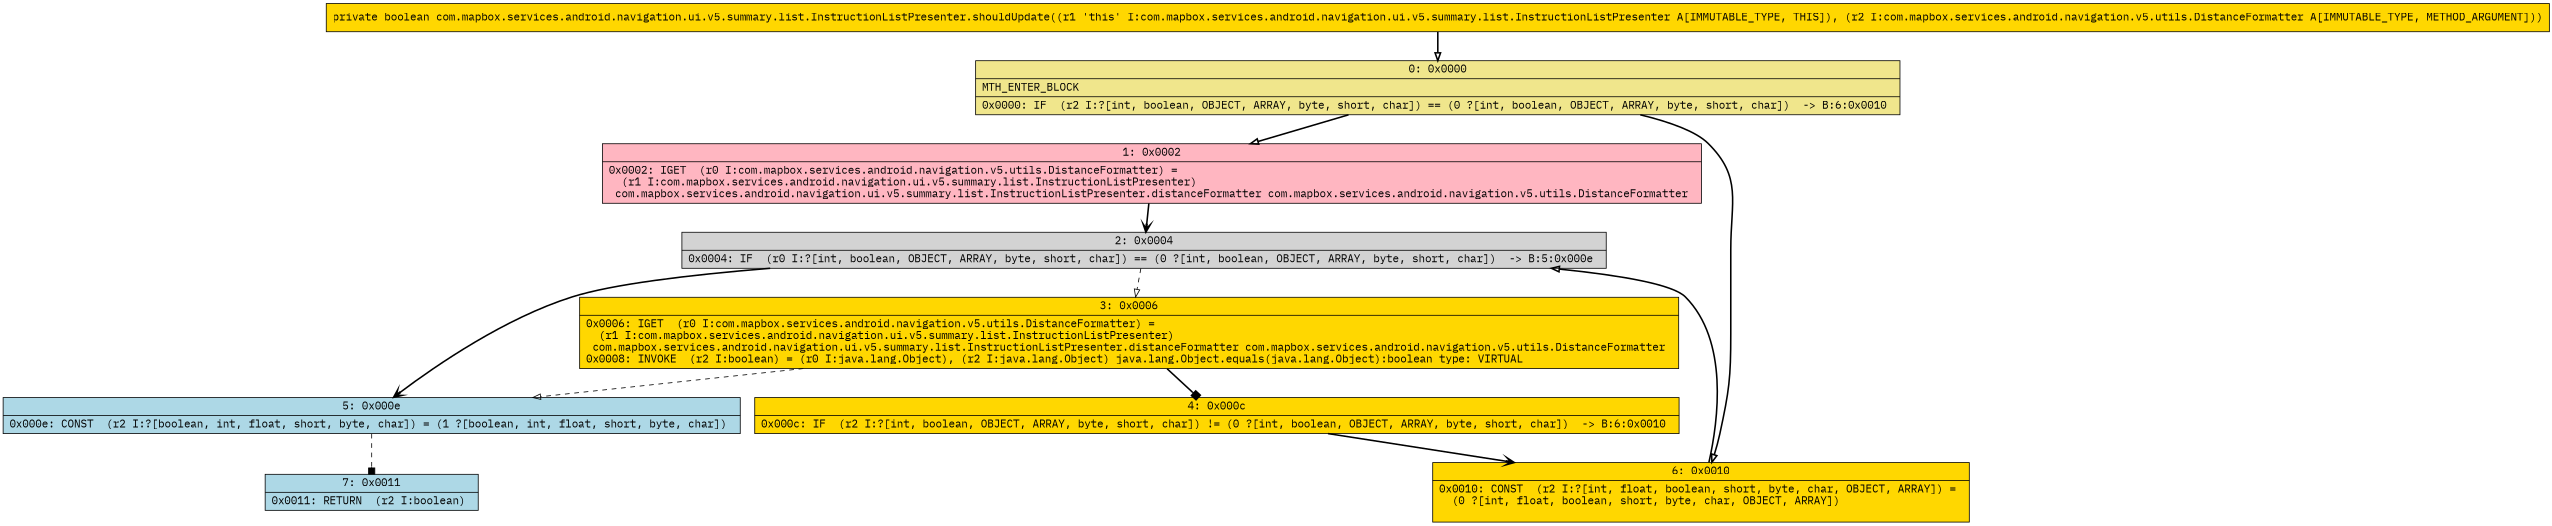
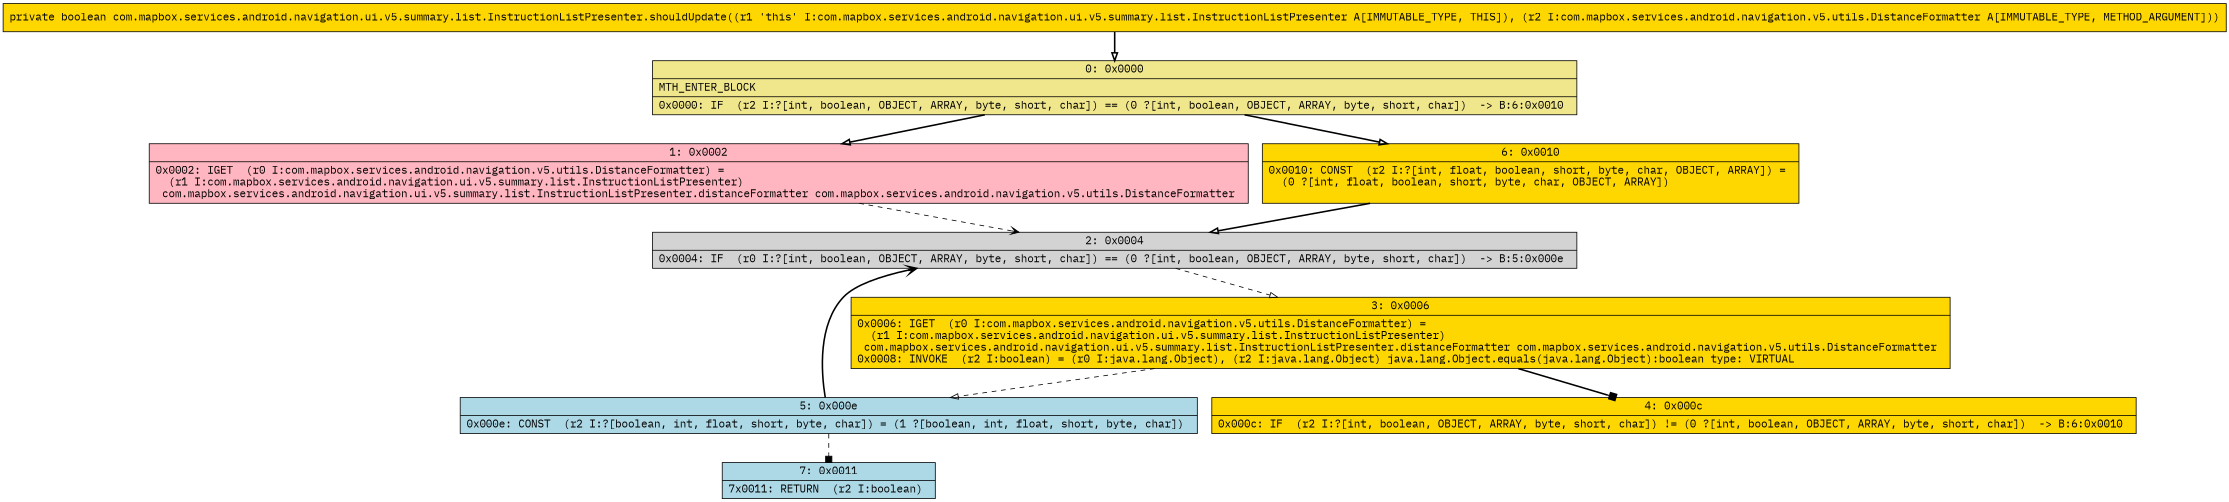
(1148, 214) -> (935, 217)
(573, 297) -> (834, 311)
(1417, 447) -> none
(372, 501) -> (829, 489)
